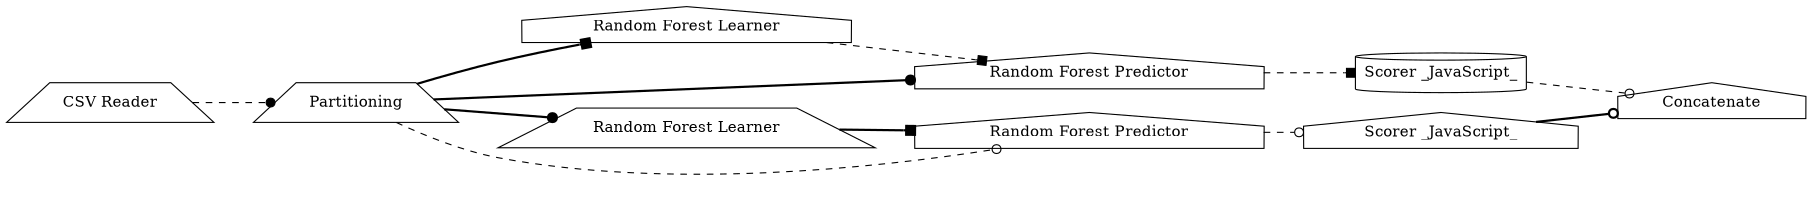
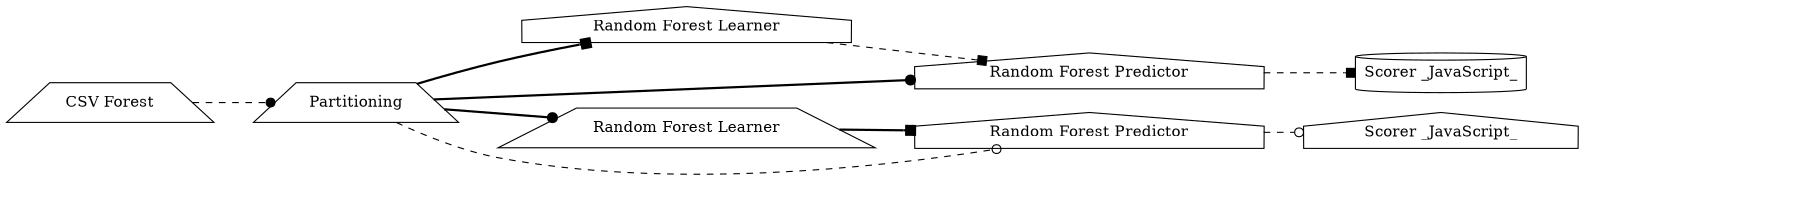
(110, 103) -> (110, 103)
(1712, 103) -> none
